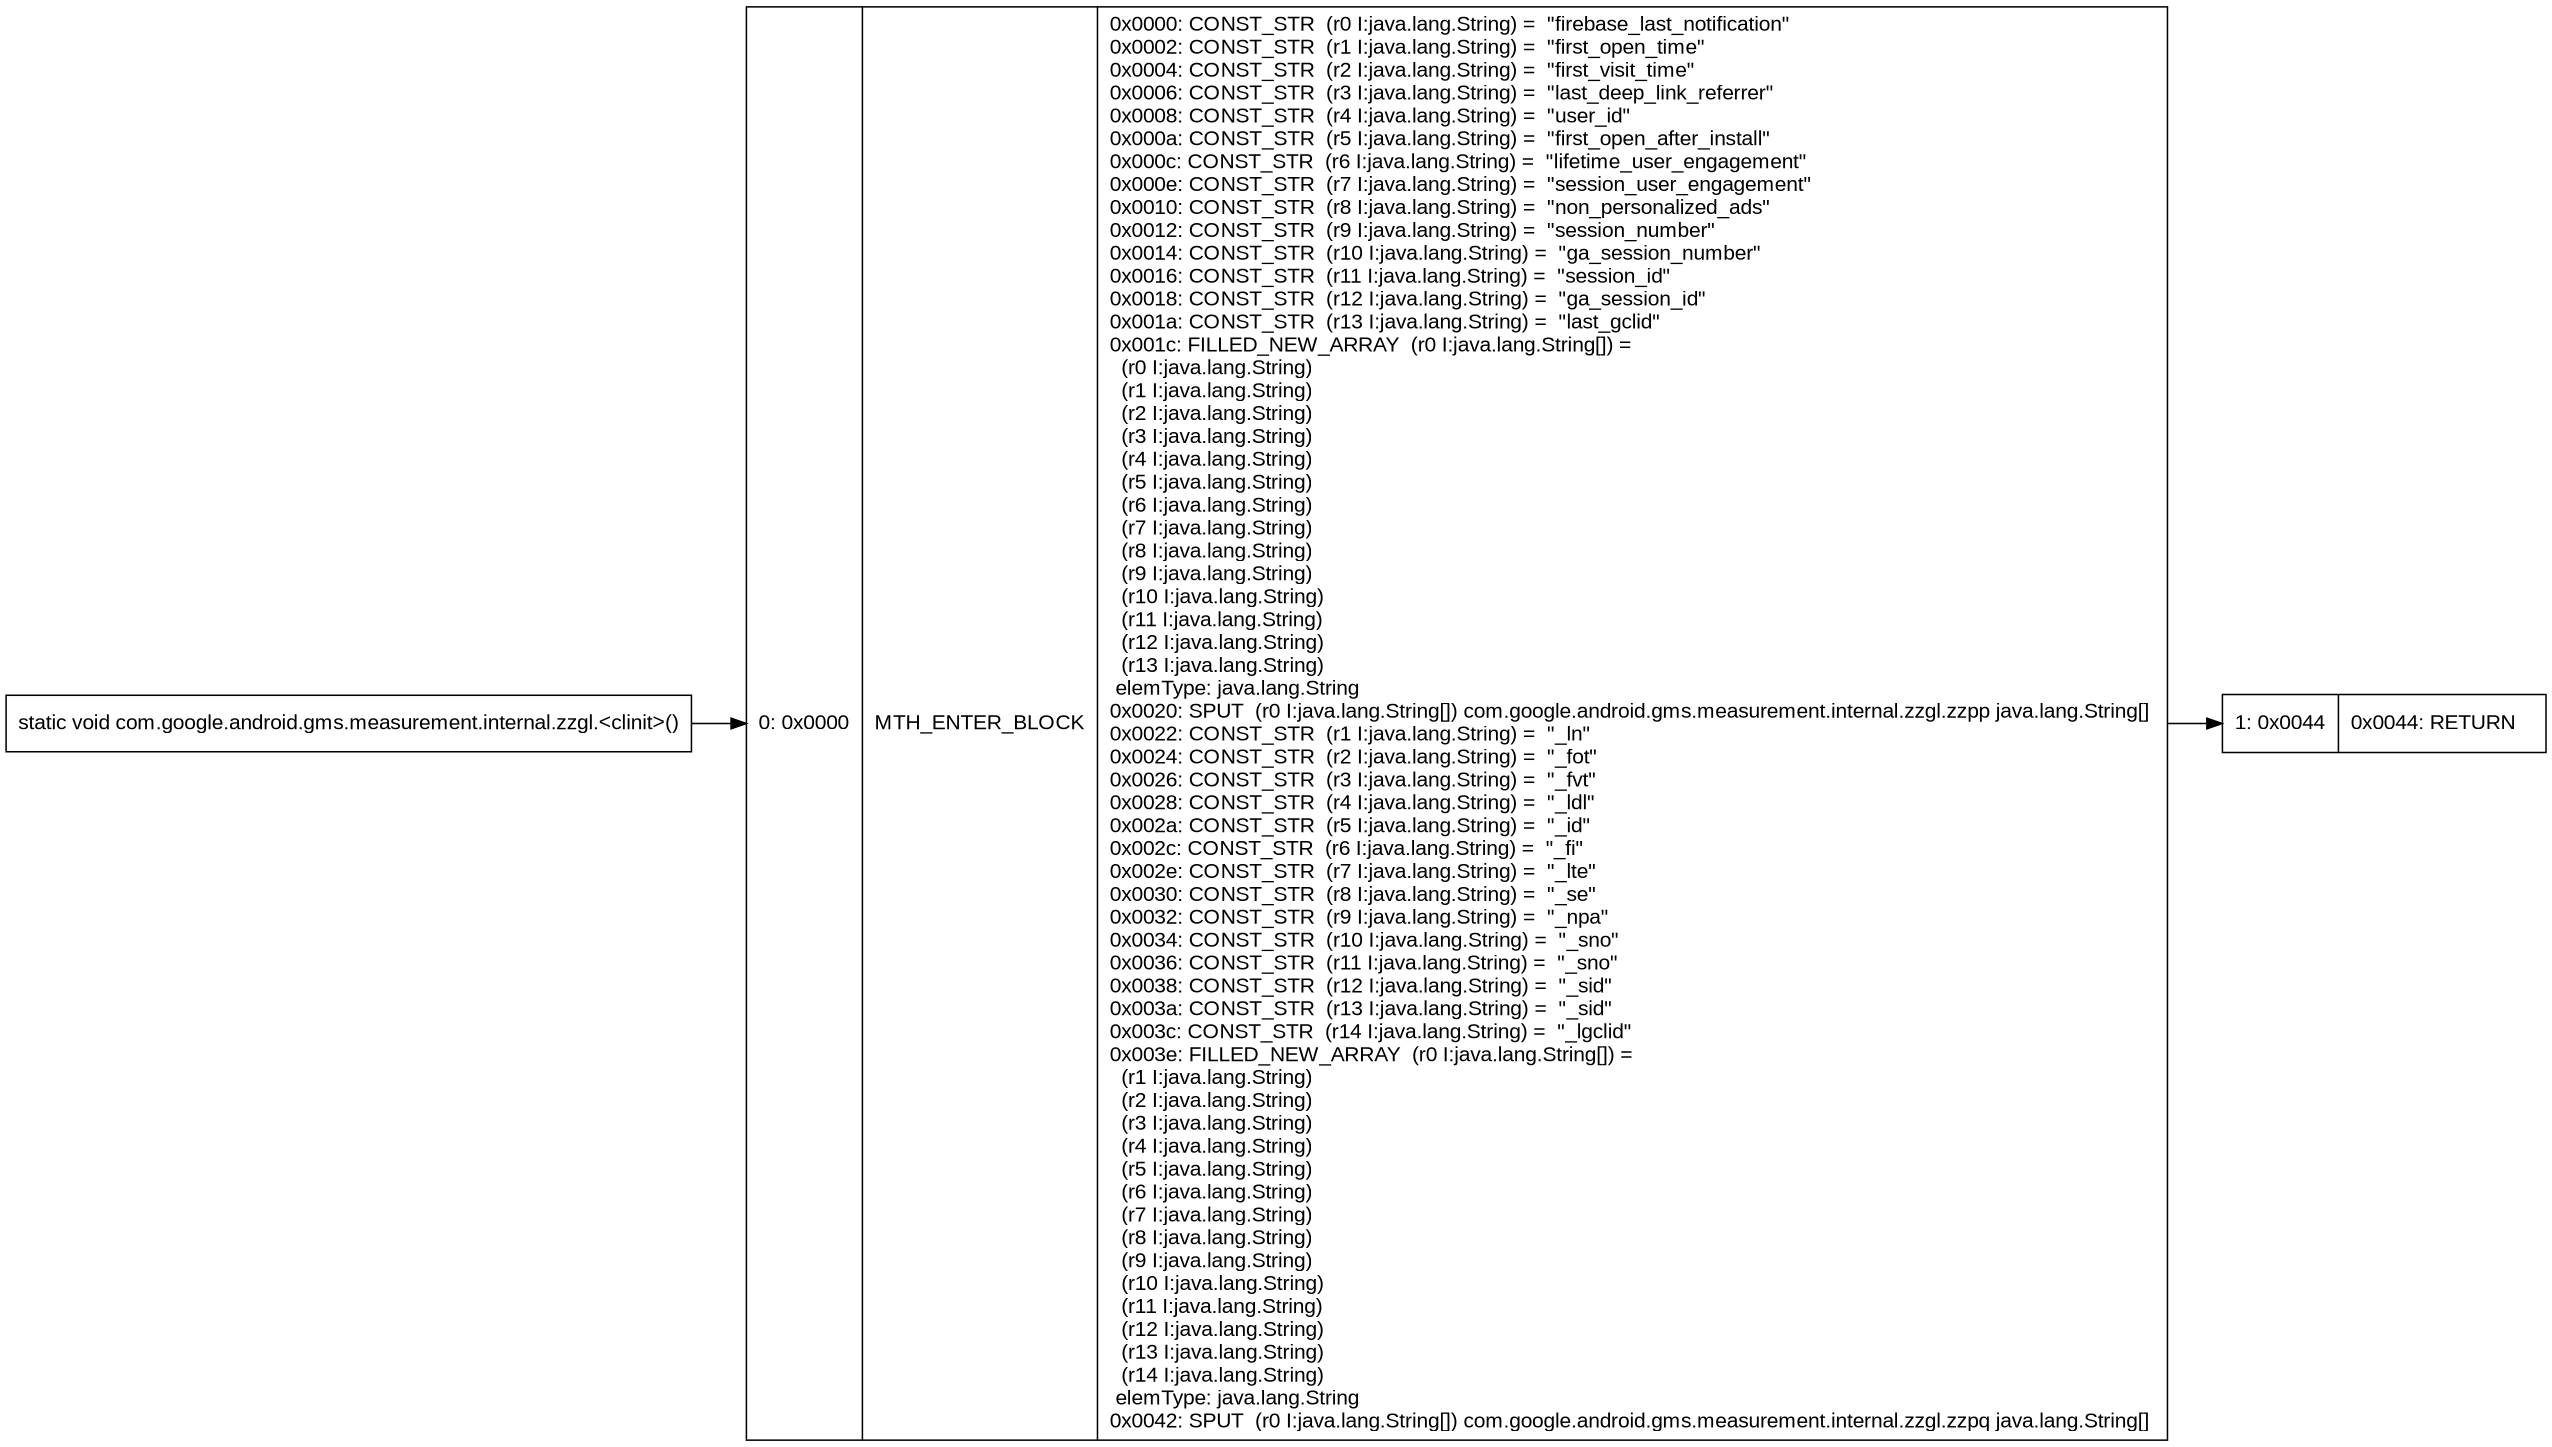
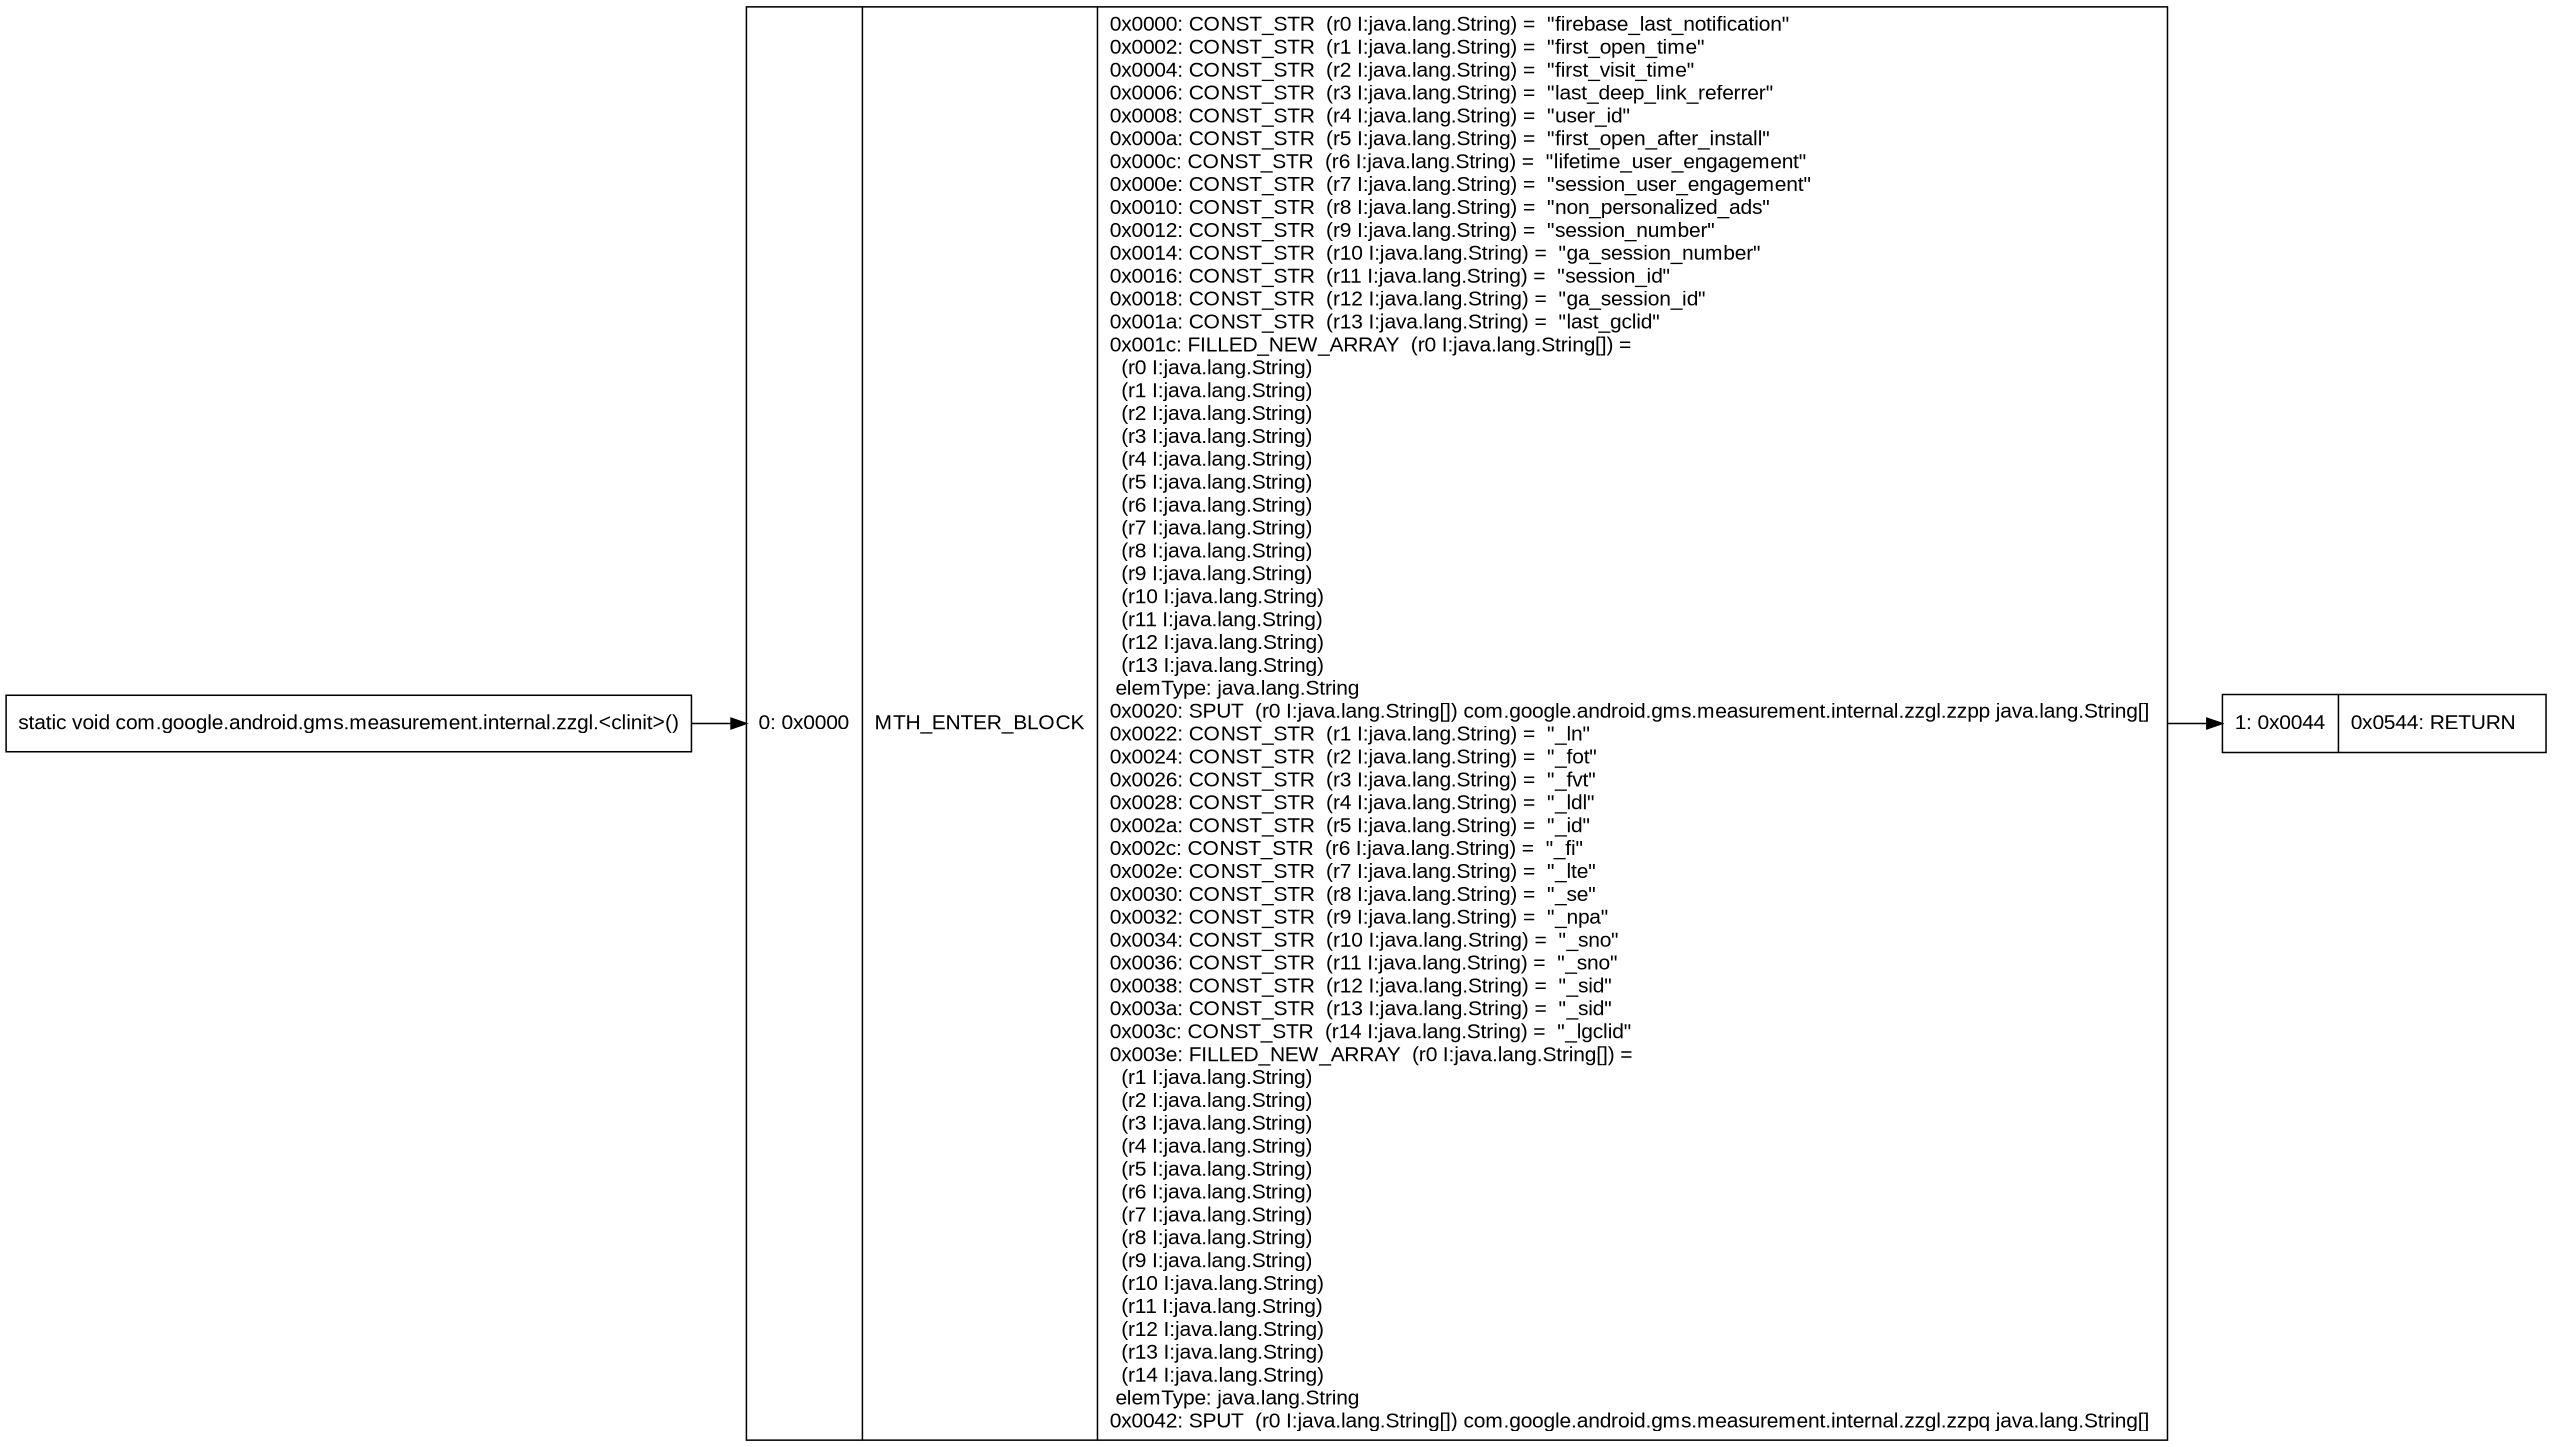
(2442, 723) -> (2442, 723)
